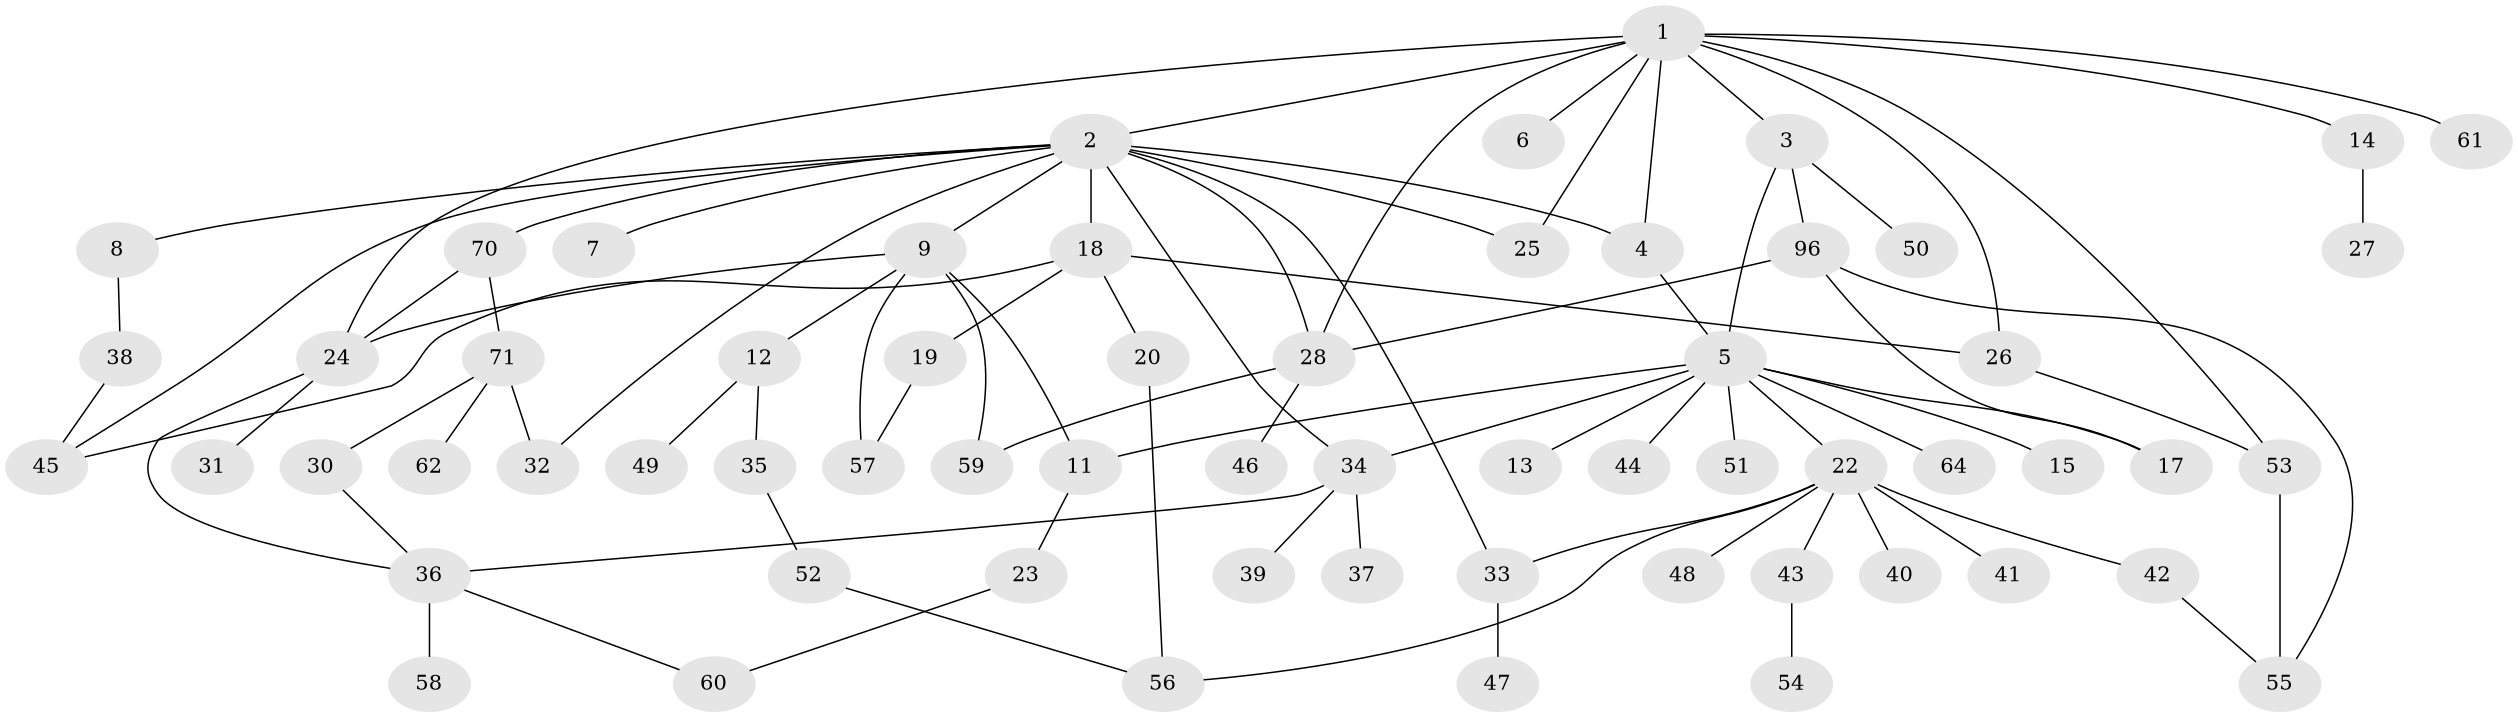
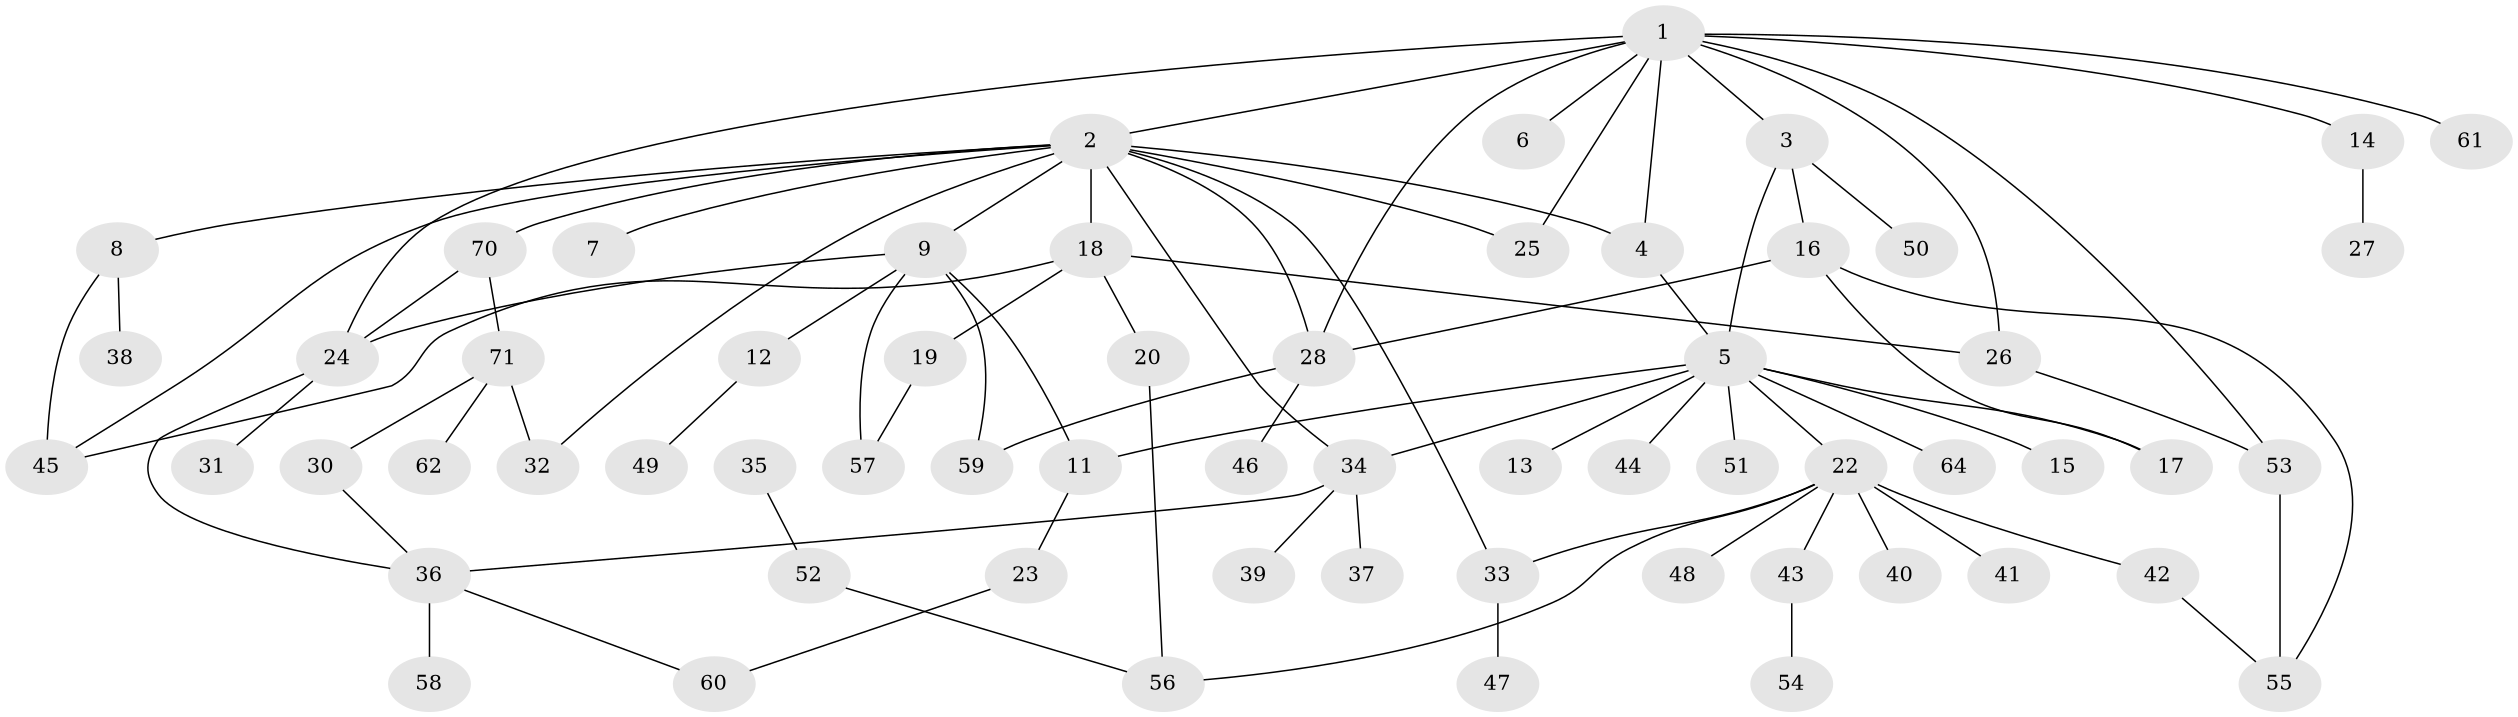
(1808, 250) -> (1808, 250)
(84, 413) -> (60, 353)
(757, 413) -> none
